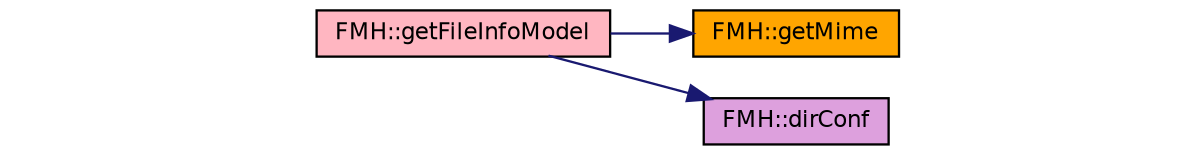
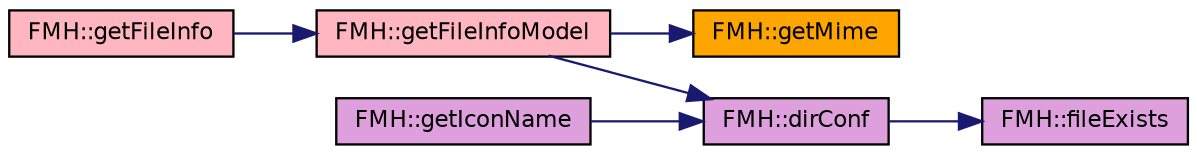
none -> (121, 34)
none -> (463, 121)
none -> (1085, 121)
